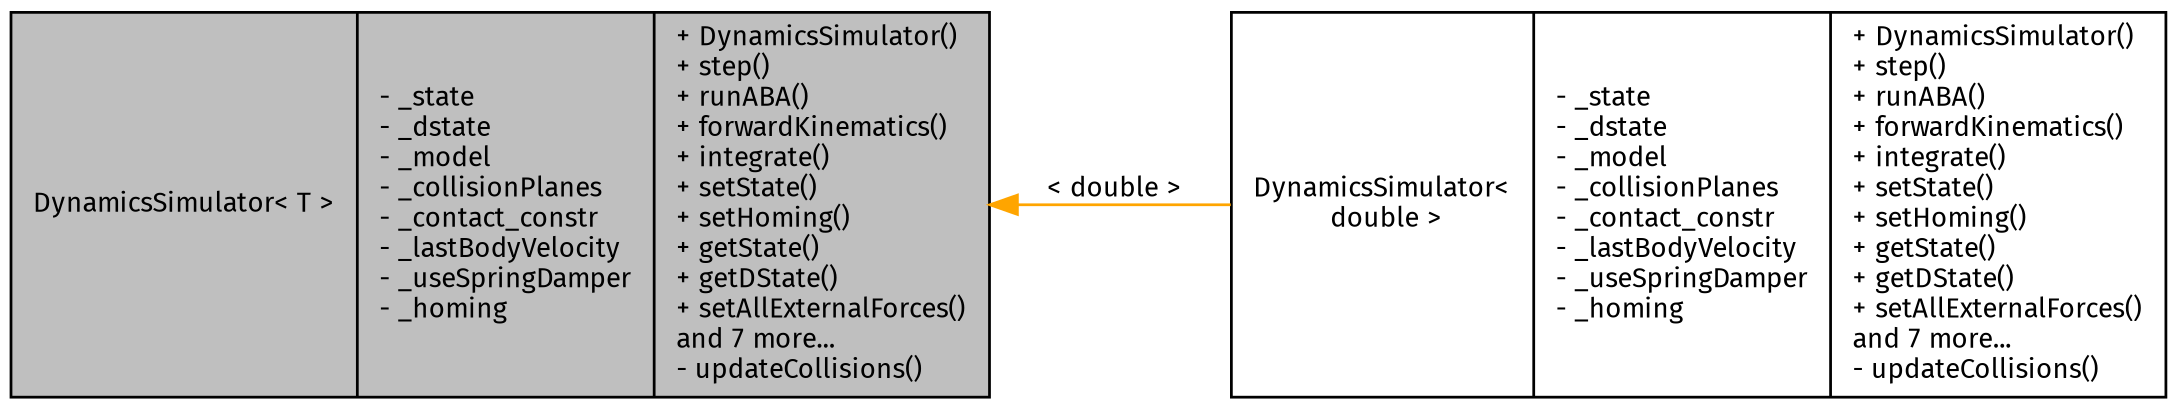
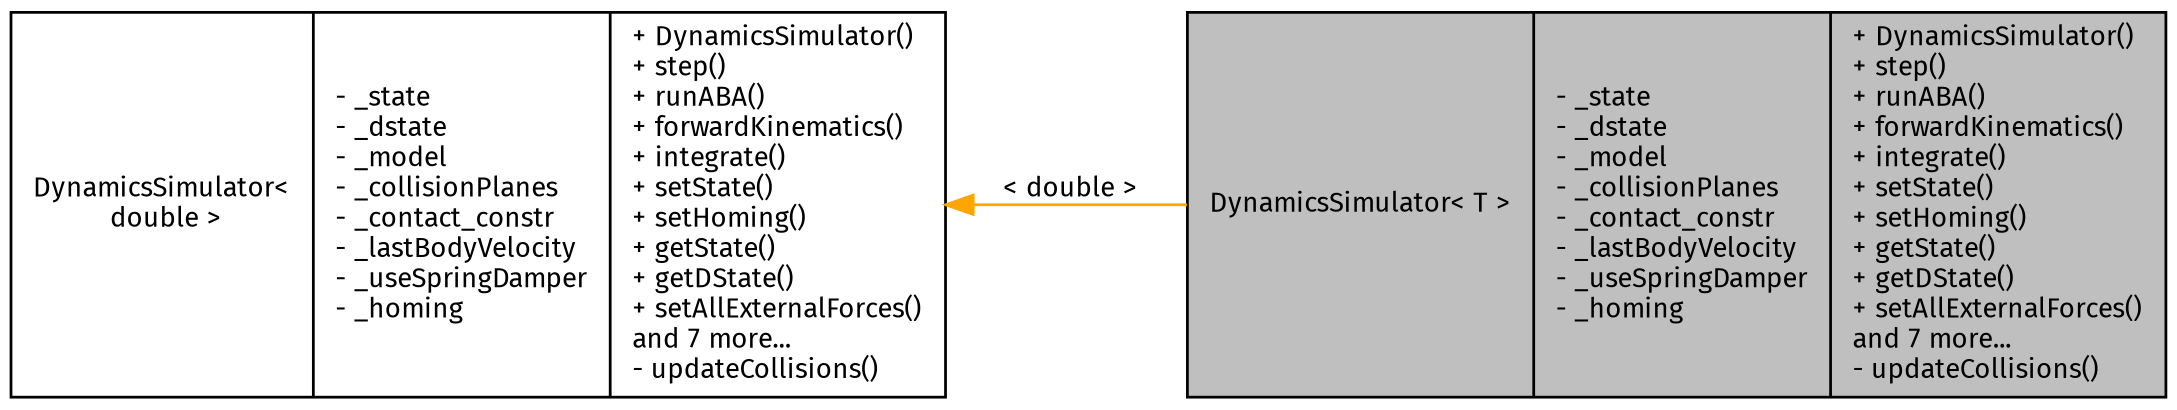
(1124, 205) -> (1080, 205)
